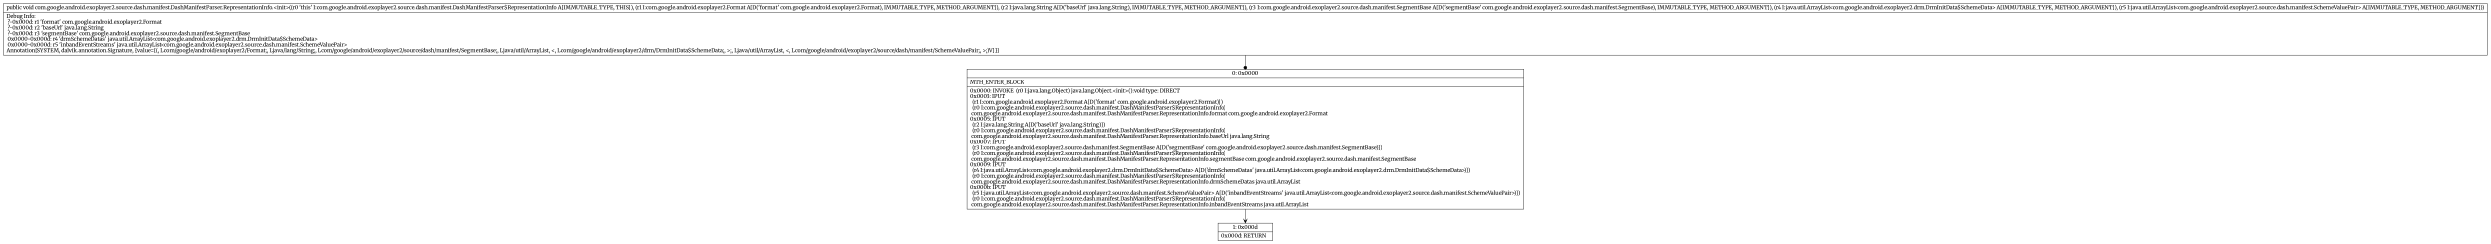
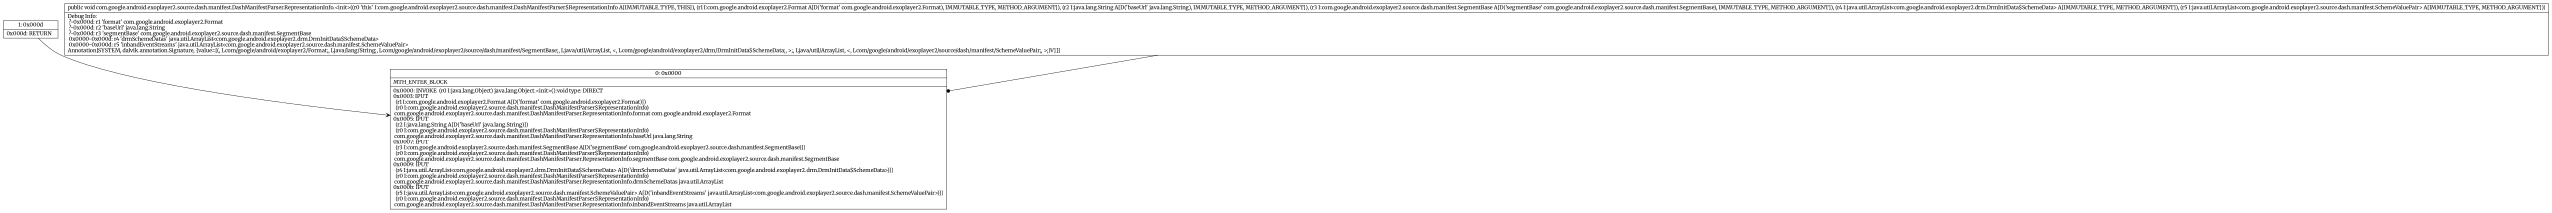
(1245, 214) -> (208, 91)
